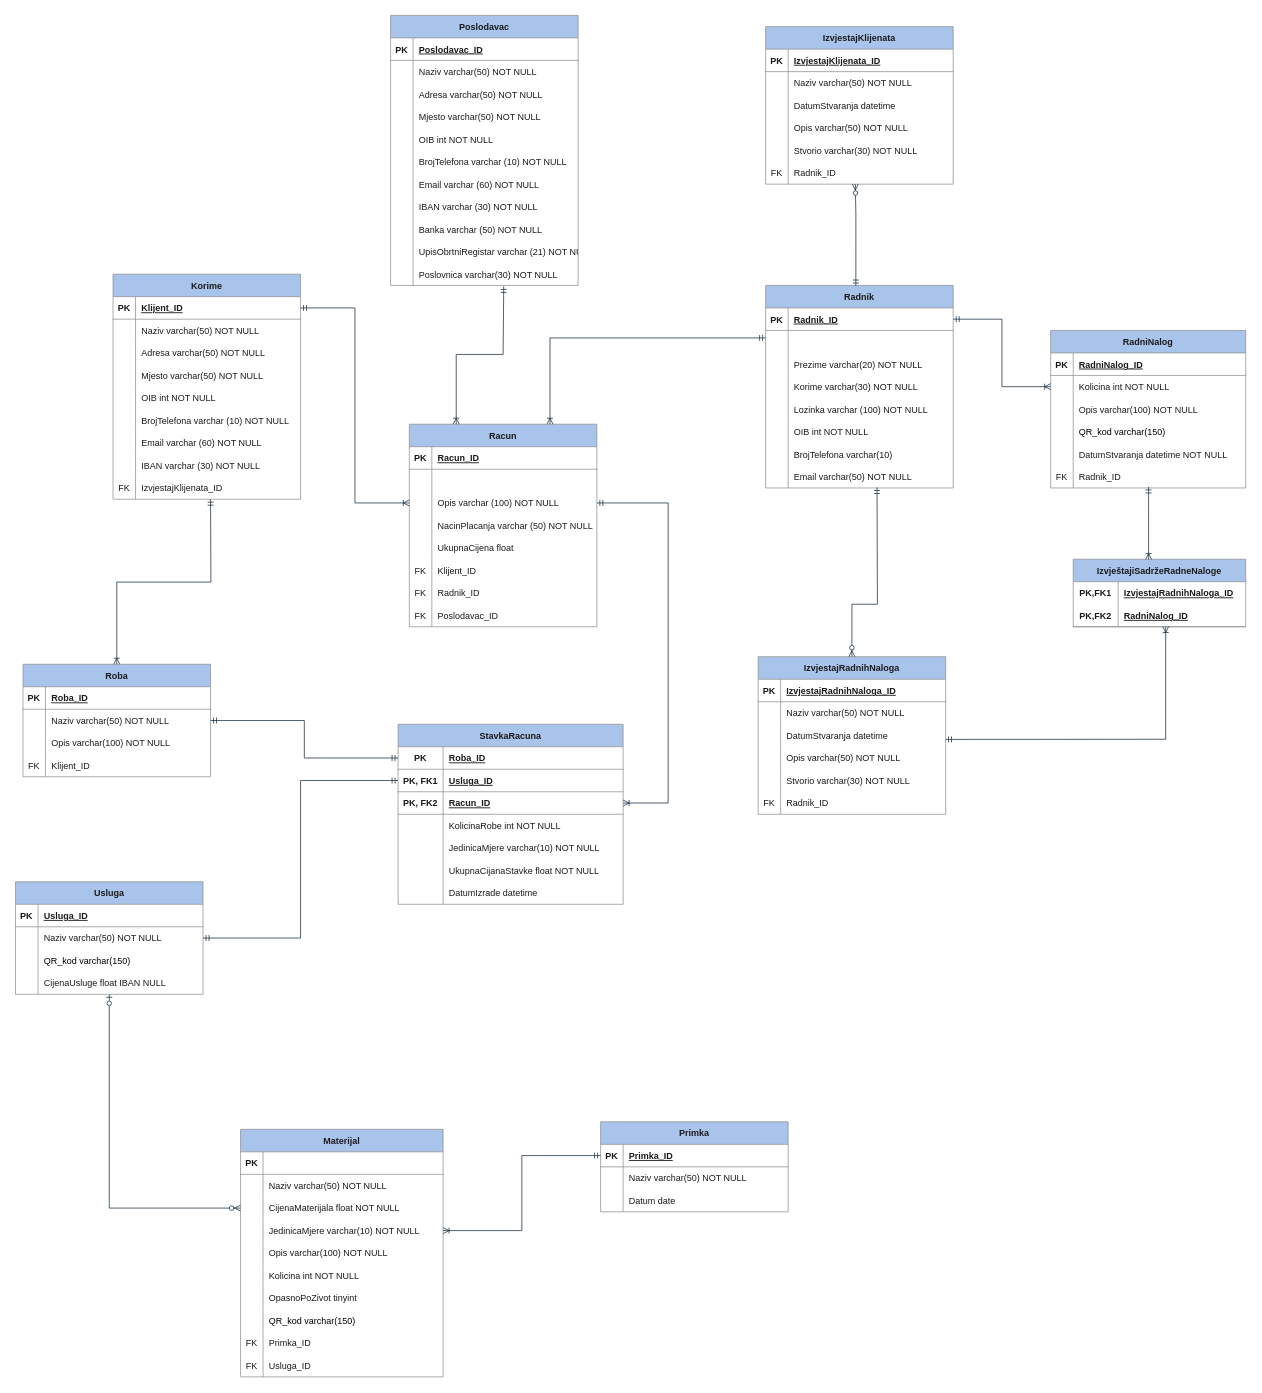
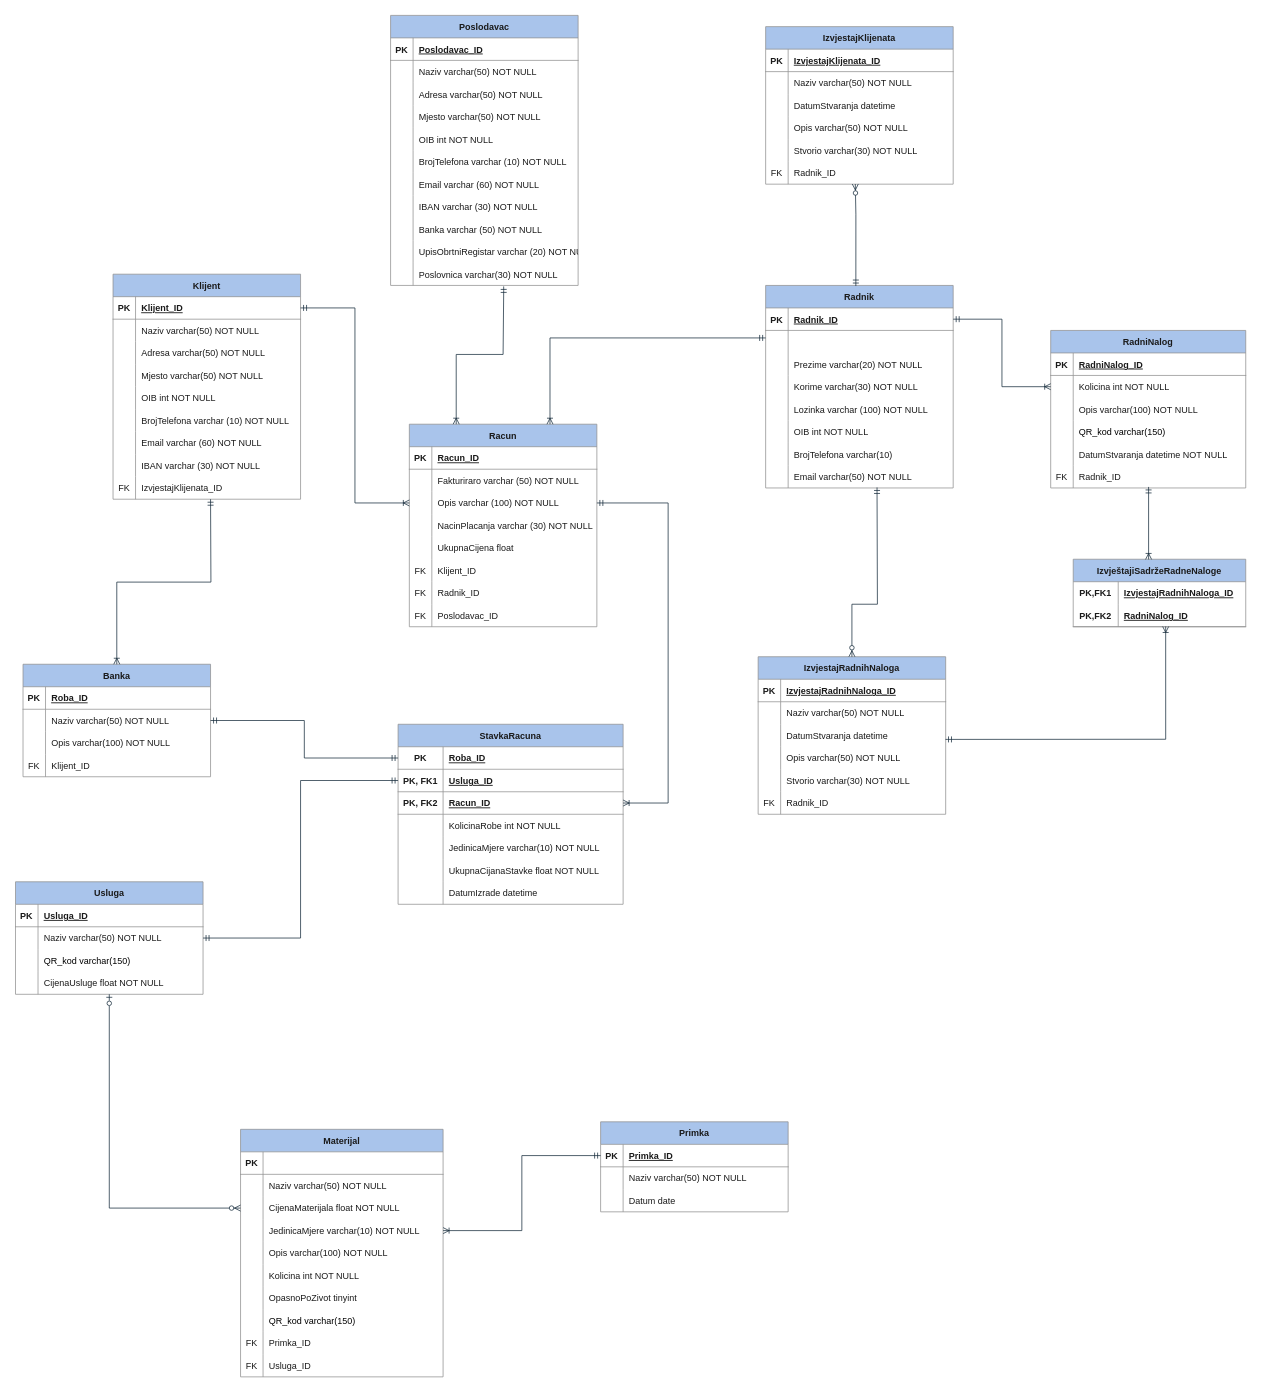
(511, 252) -> (511, 252)
(206, 286) -> (206, 286)
none -> (514, 480)
(518, 526) -> (518, 526)
(116, 676) -> (116, 676)
(107, 983) -> (105, 983)
